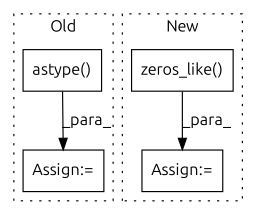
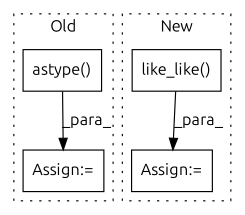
(182, 70) -> (177, 70)
